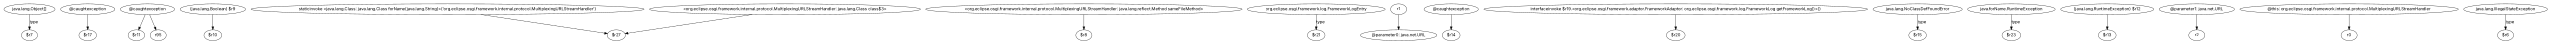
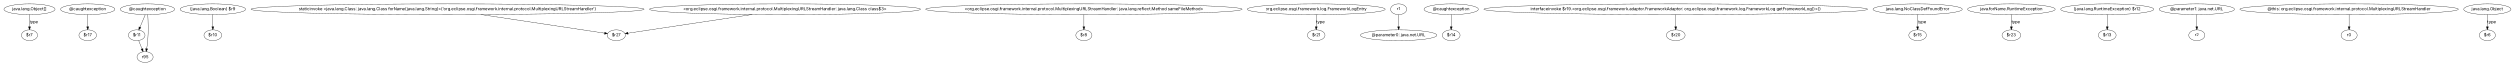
(2506, 9) -> (2487, 9)
none -> (140, 45)
